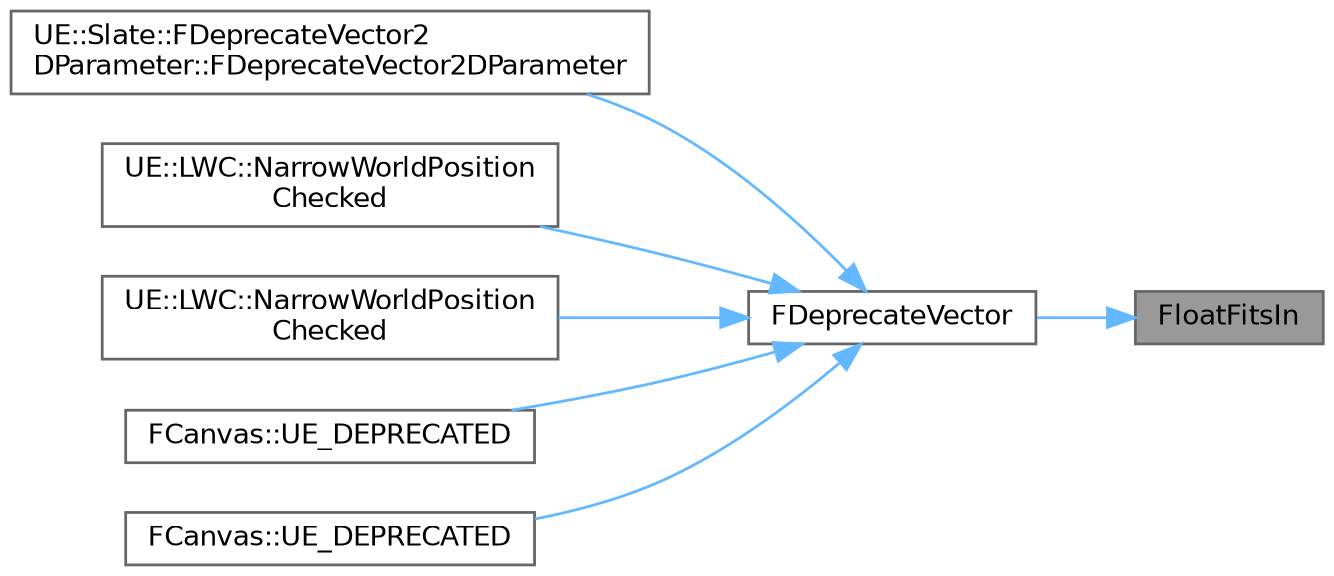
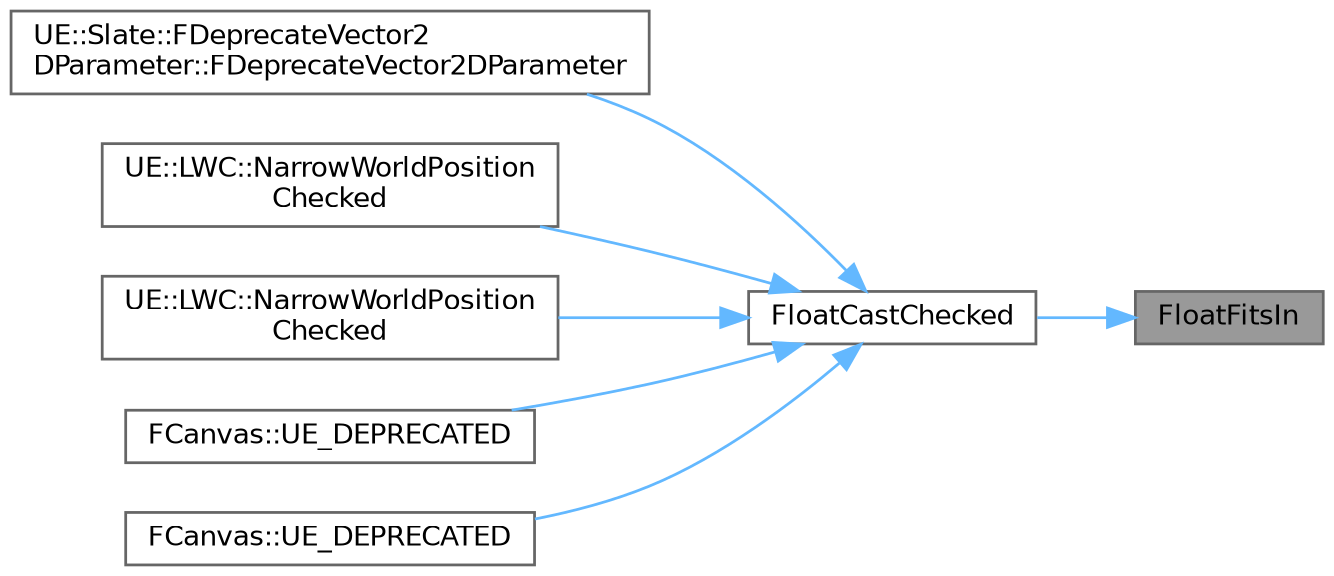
(892, 318) -> (892, 318)
